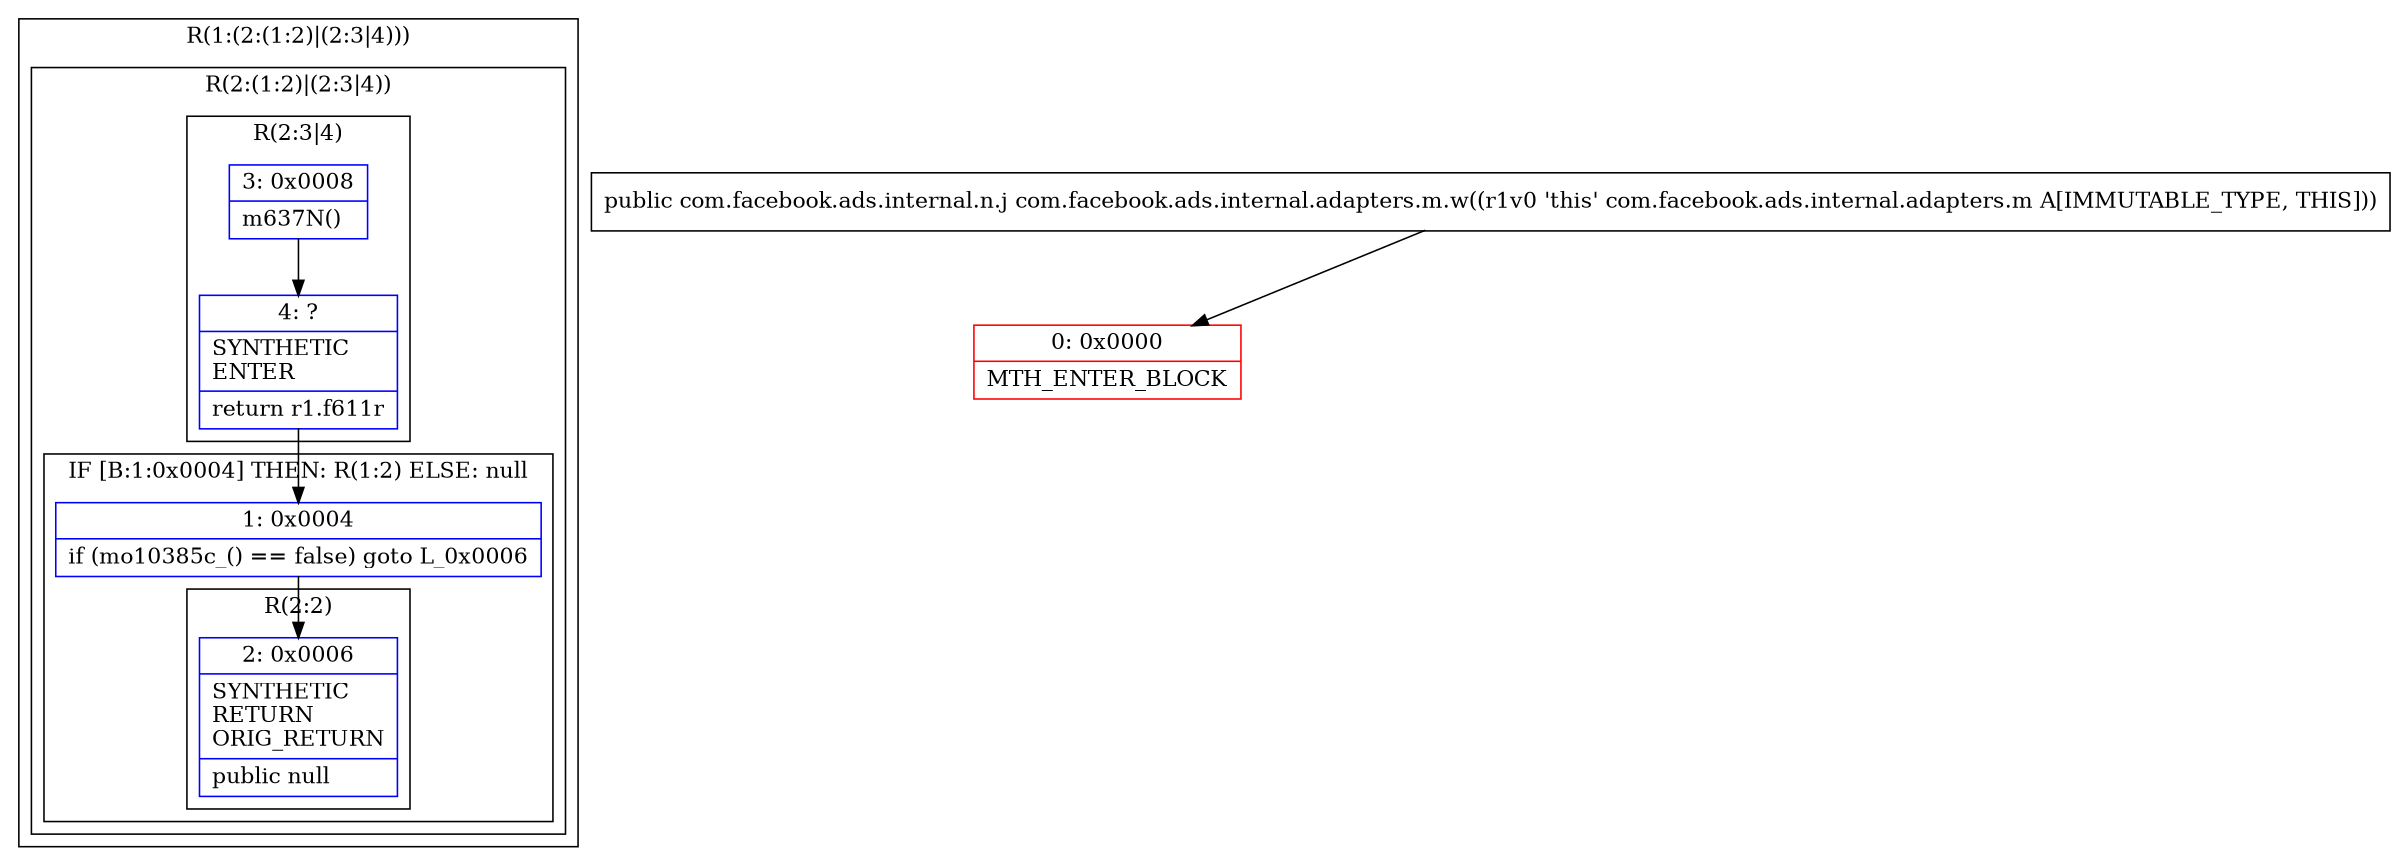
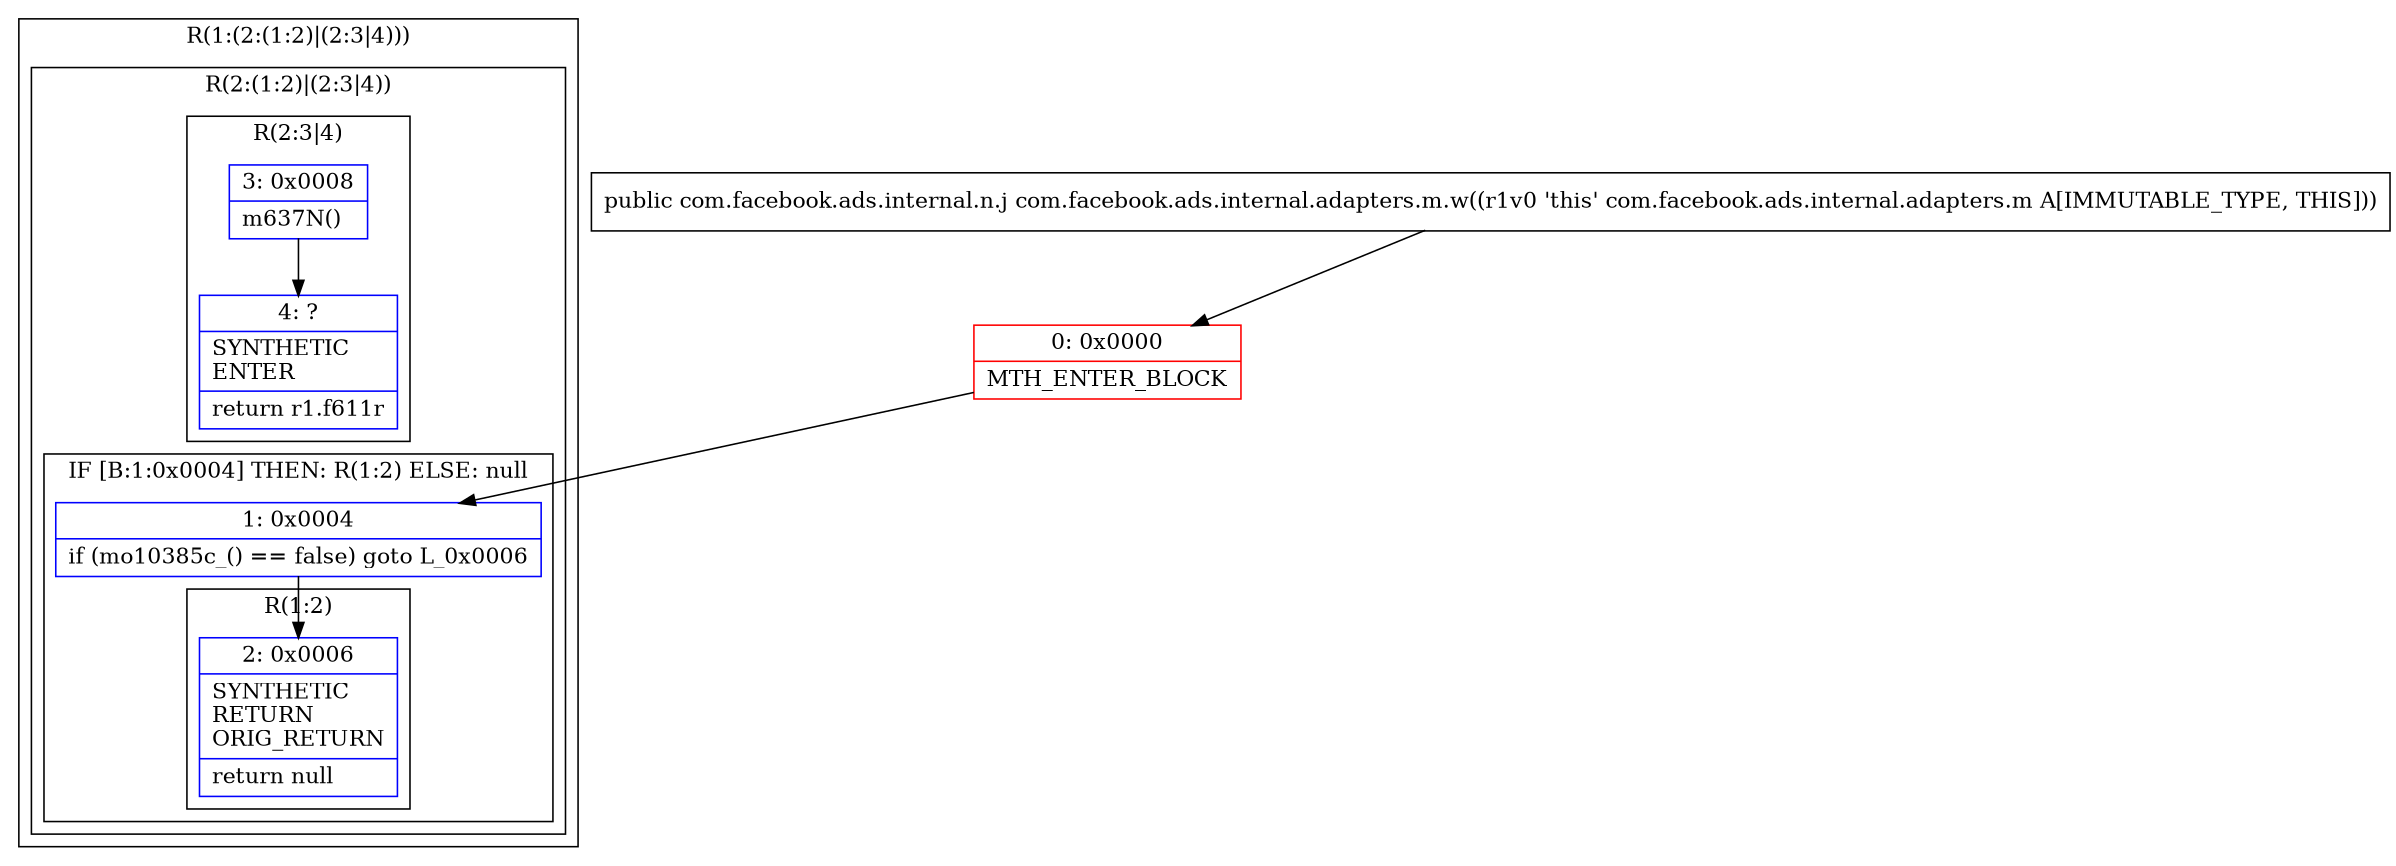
(298, 463) -> (724, 446)
(298, 607) -> (298, 607)
(272, 777) -> (273, 777)
